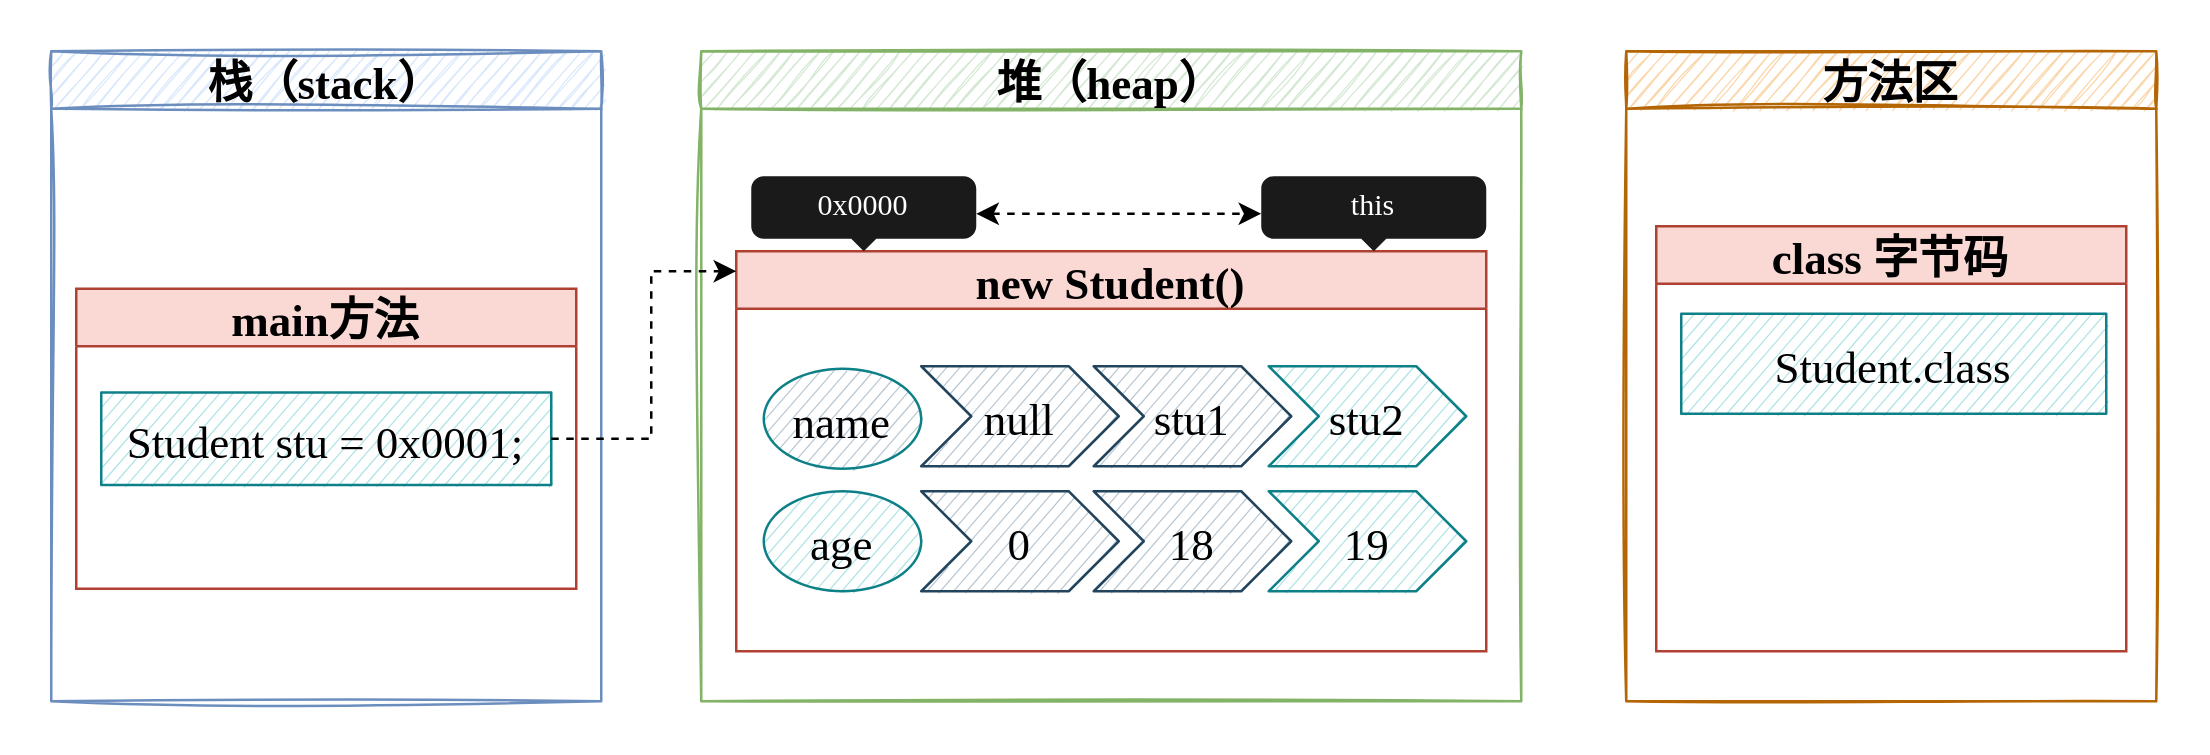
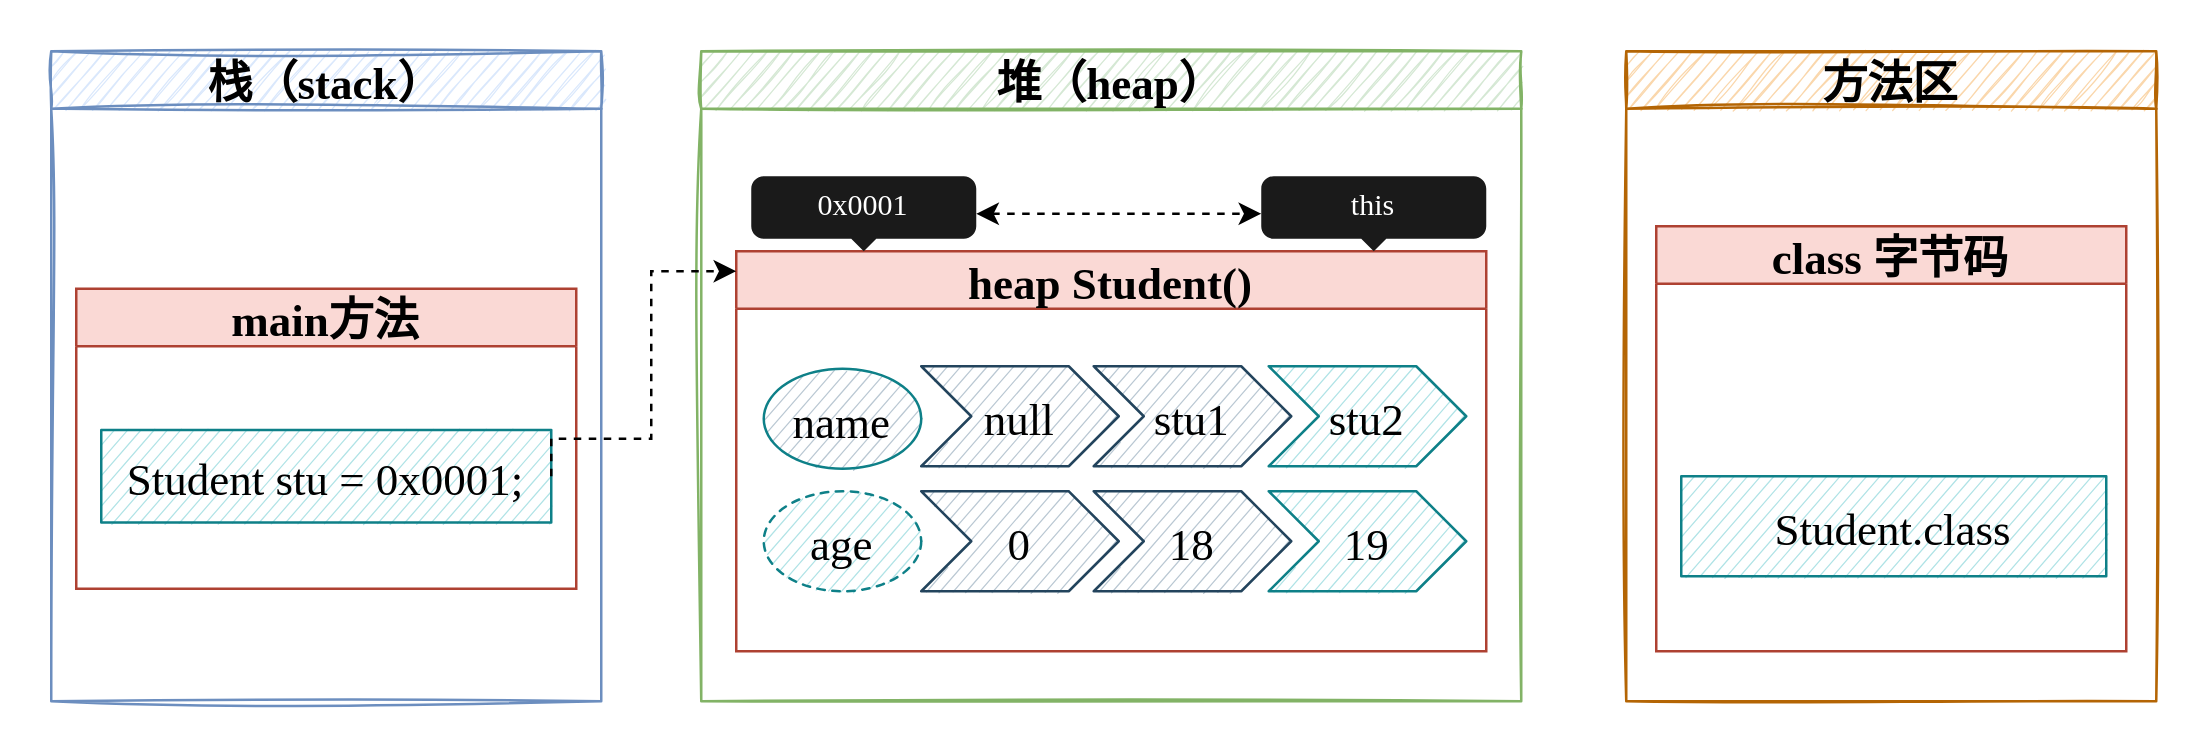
(863, 205) -> (863, 205)
(1110, 284) -> (1110, 284)
(1894, 364) -> (1894, 526)
(326, 439) -> (326, 476)
(843, 541) -> (843, 541)
